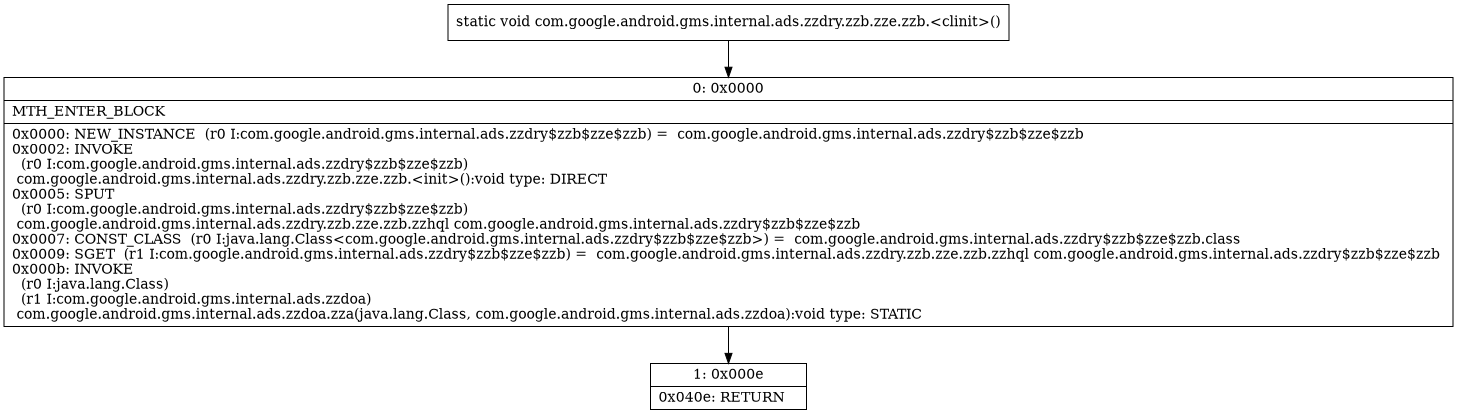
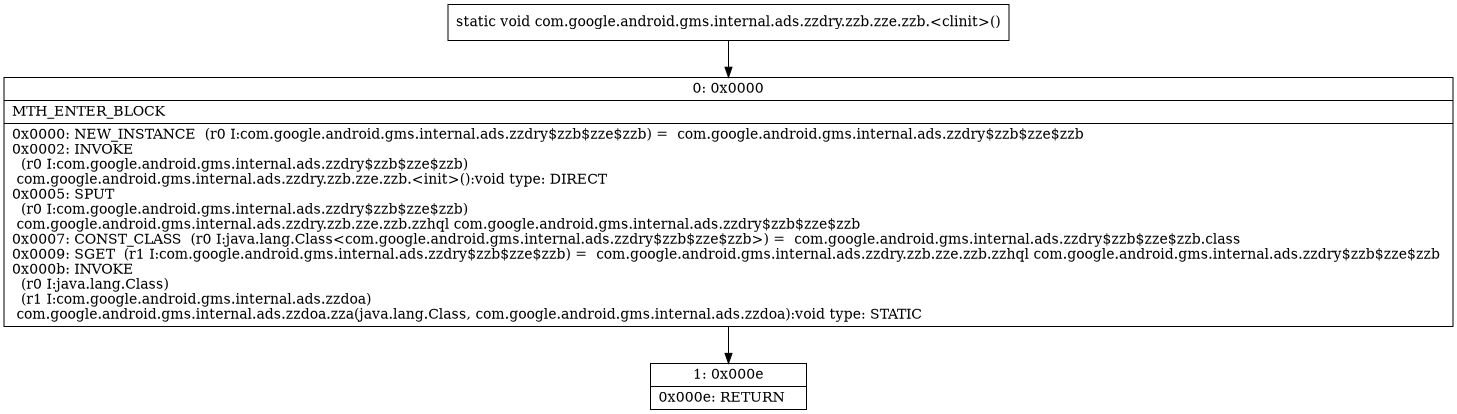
(728, 398) -> (728, 398)
